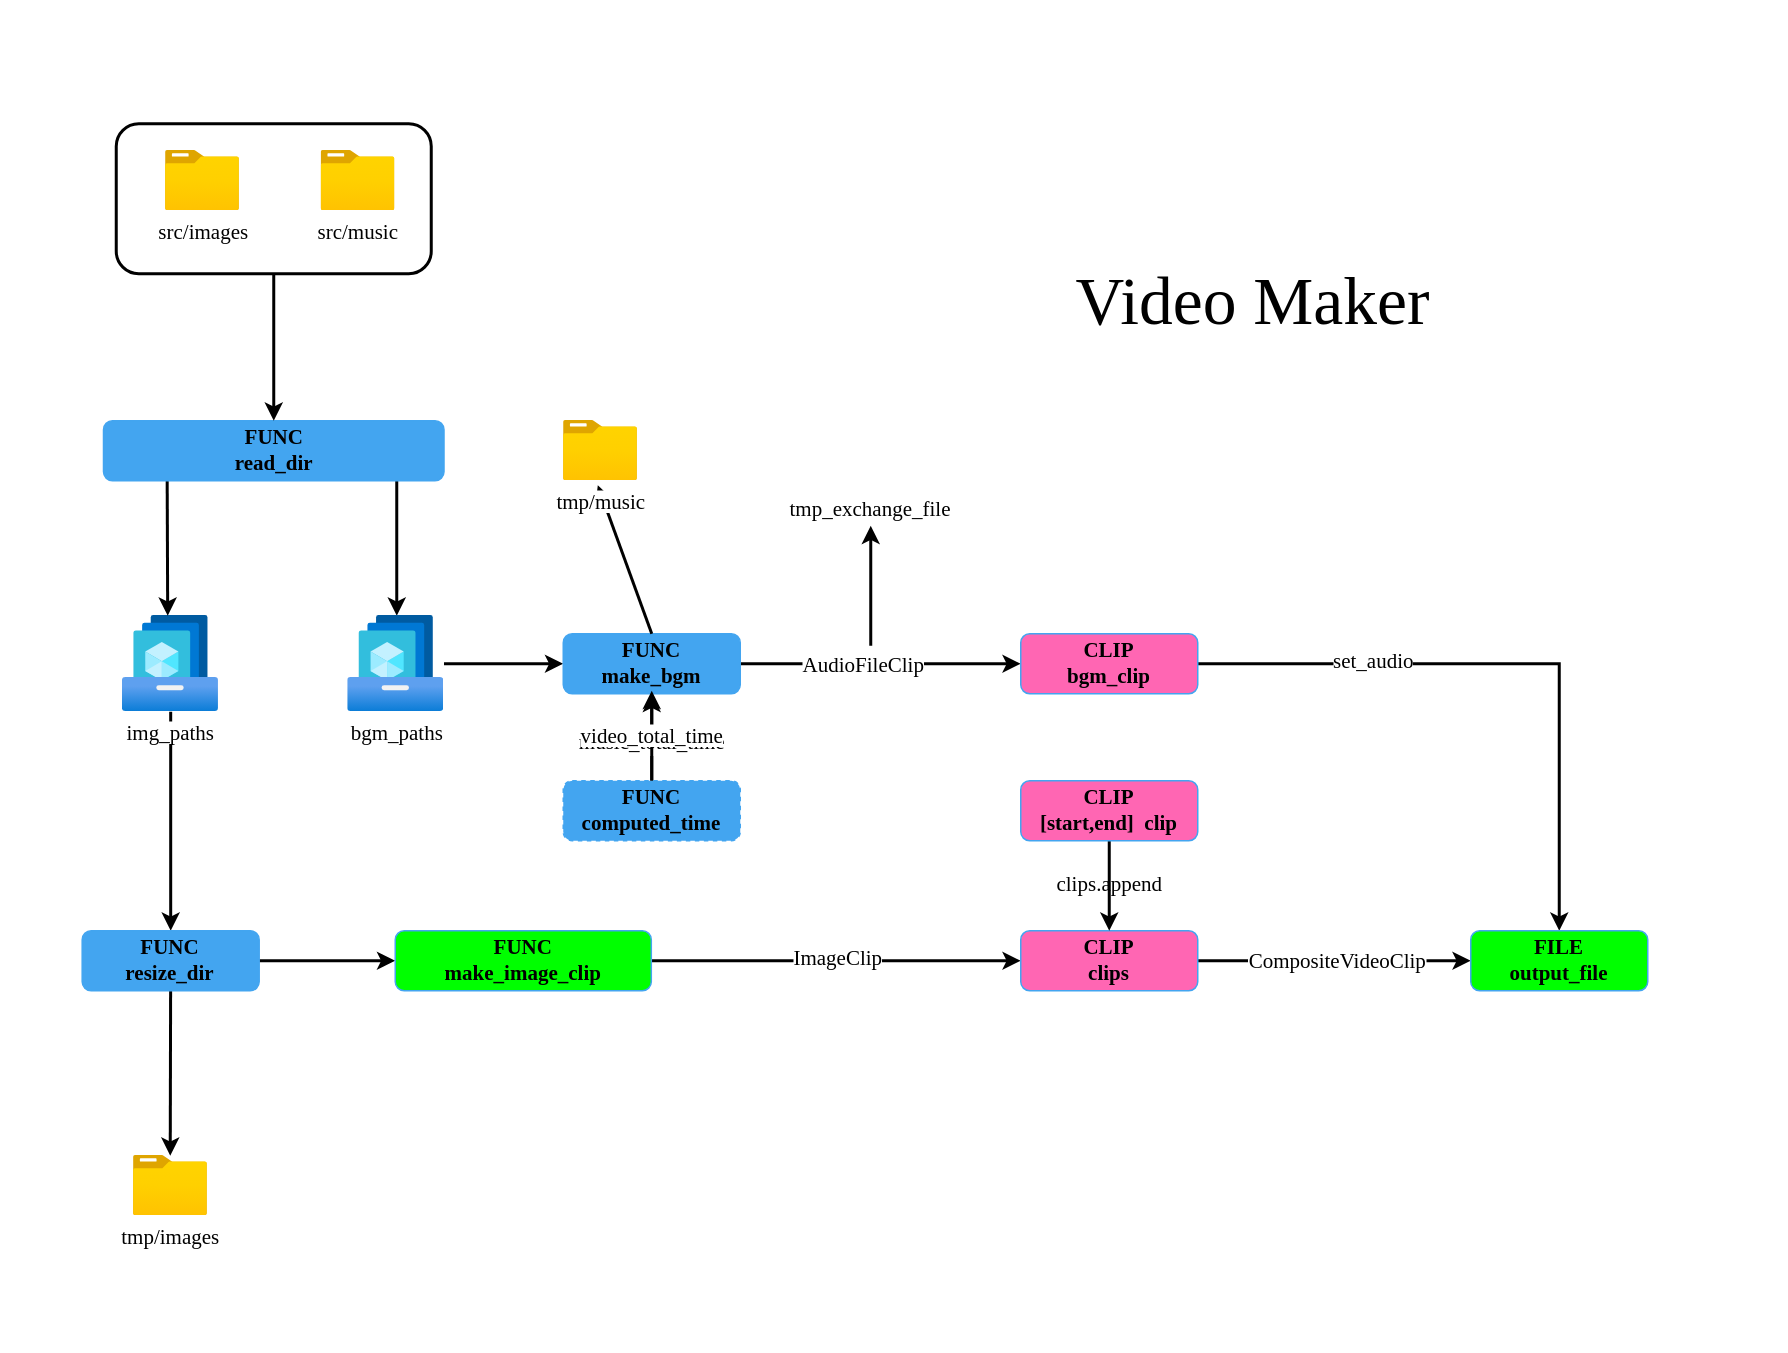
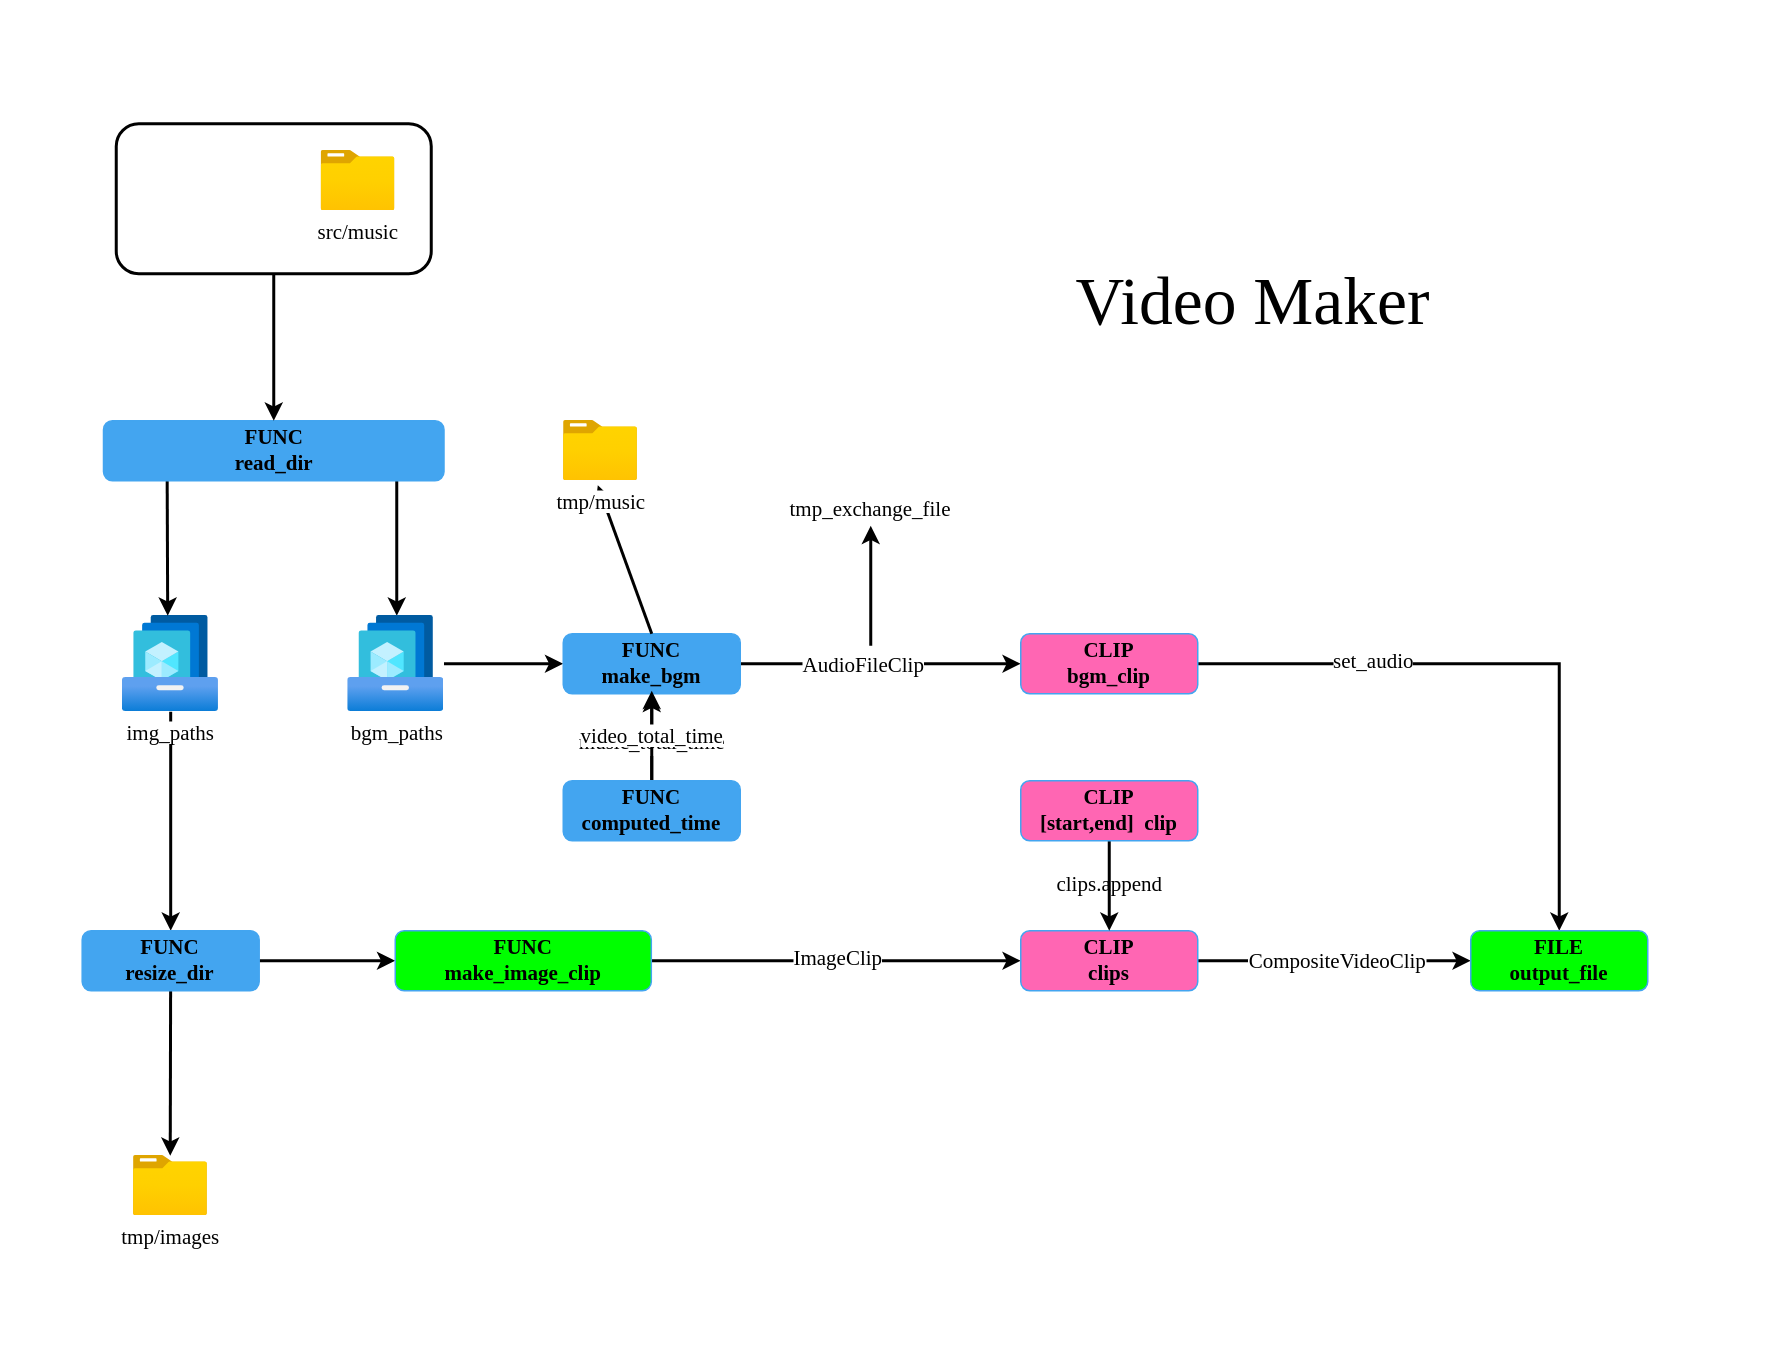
(203, 181) -> none
(652, 811) -> (652, 811)
